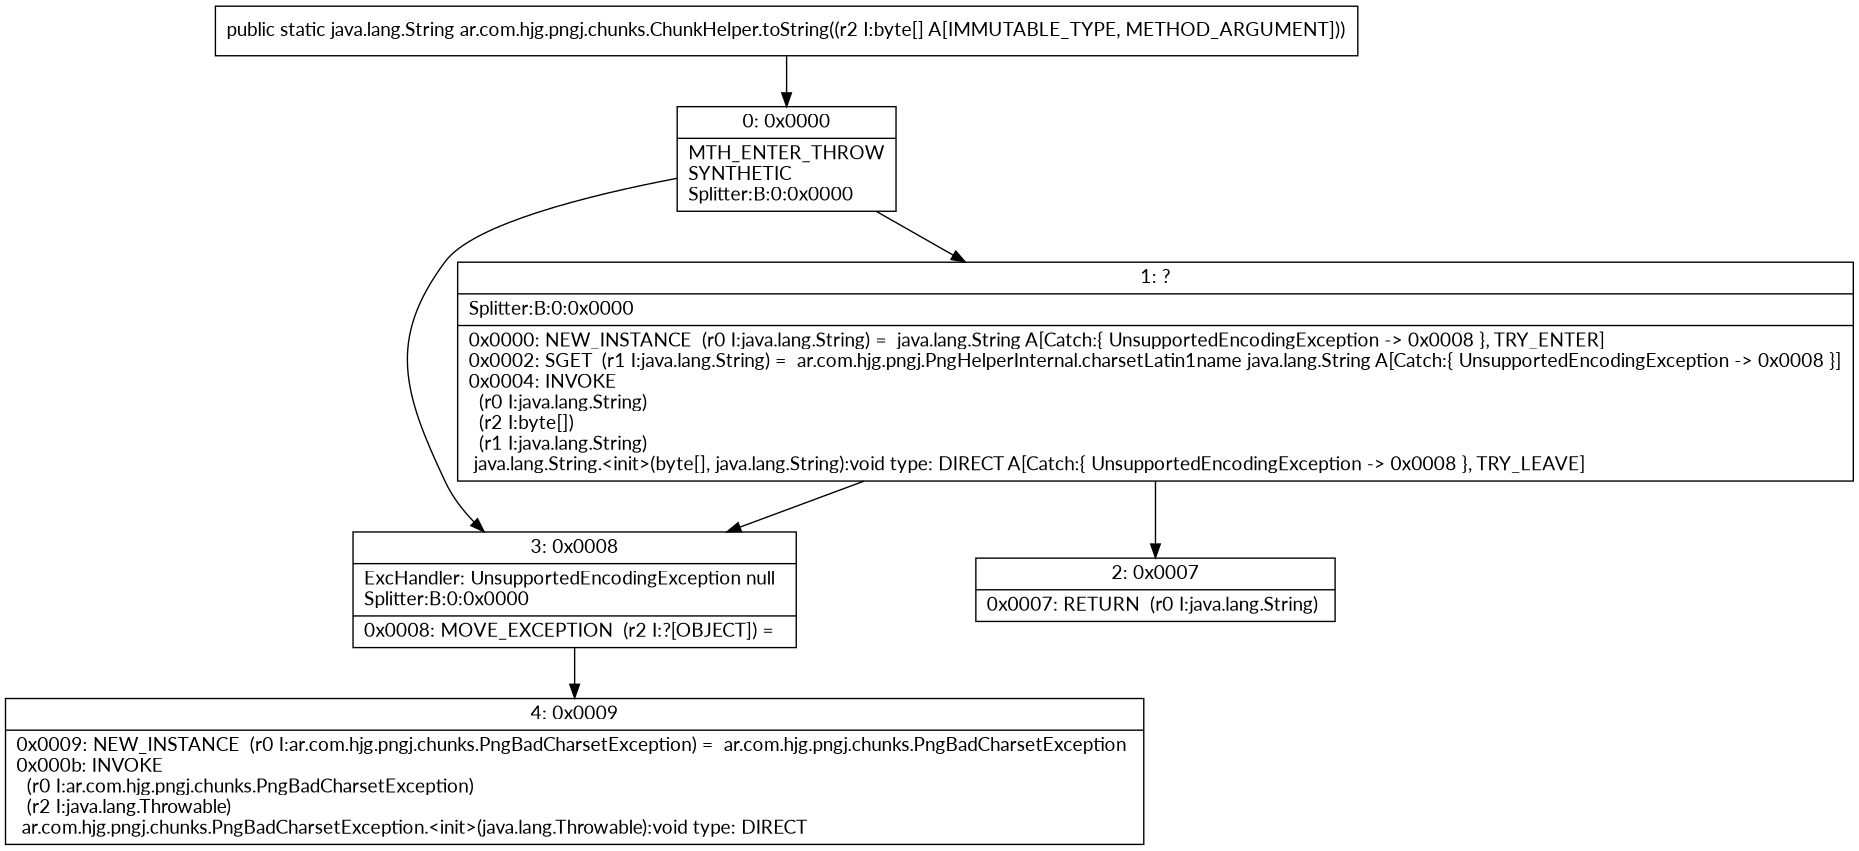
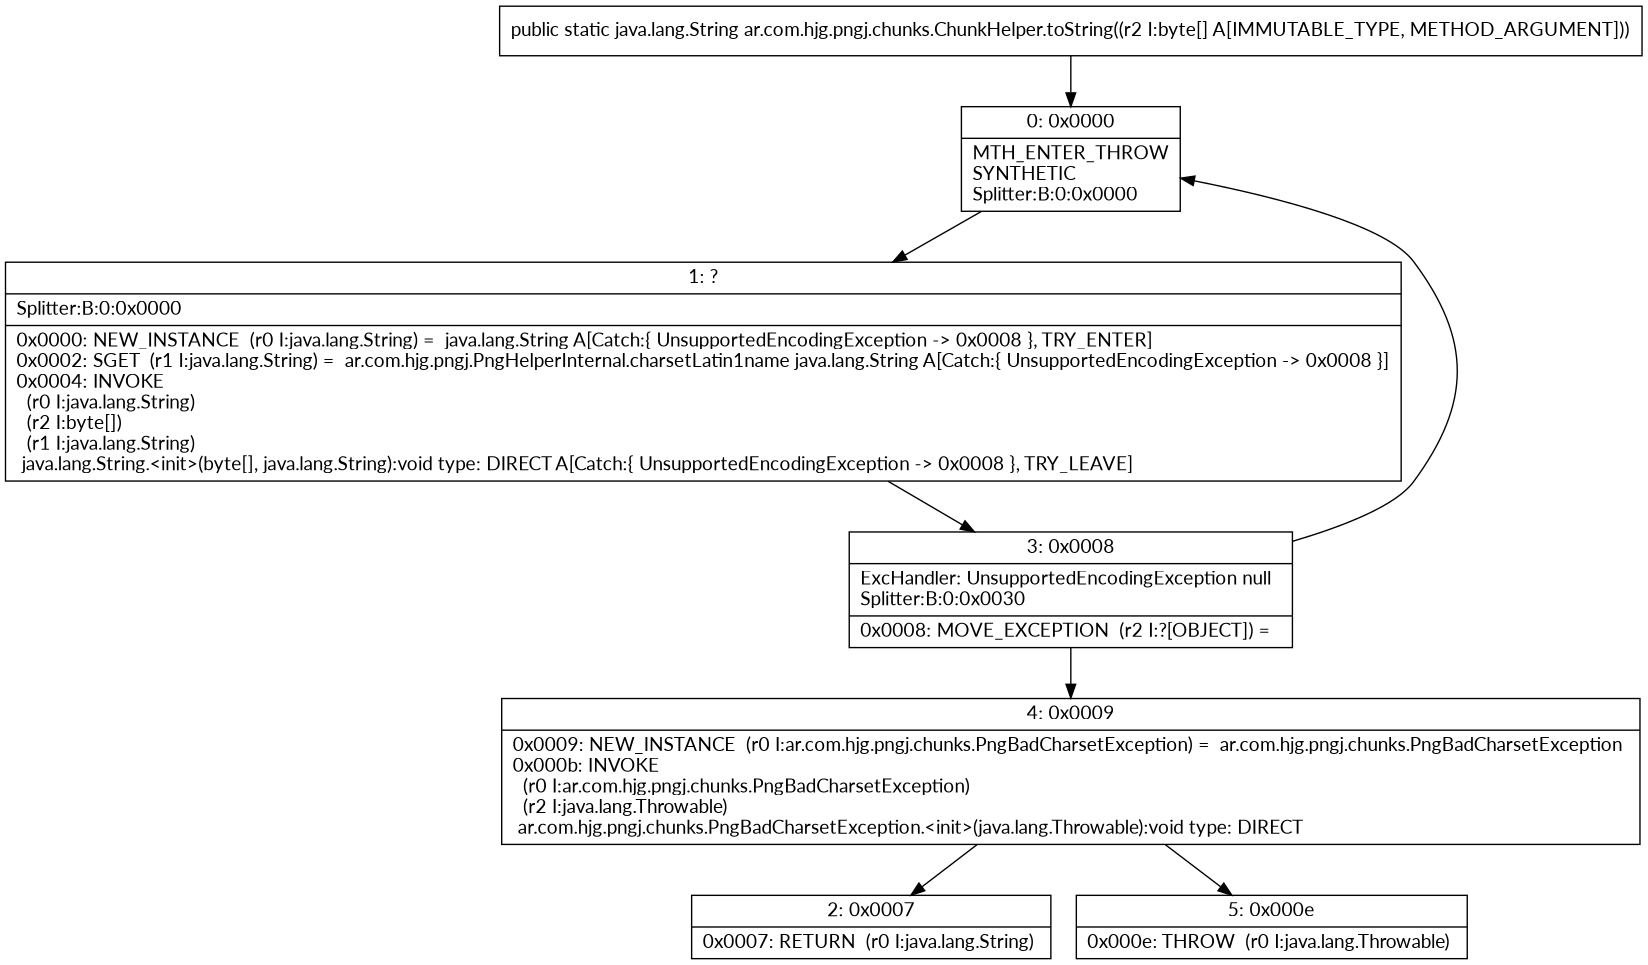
(435, 277) -> (1448, 323)
(1155, 513) -> (949, 866)
(447, 599) -> (944, 599)
none -> (1272, 927)
